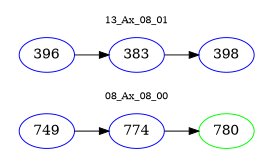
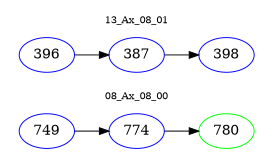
(137, 55) -> (137, 55)
